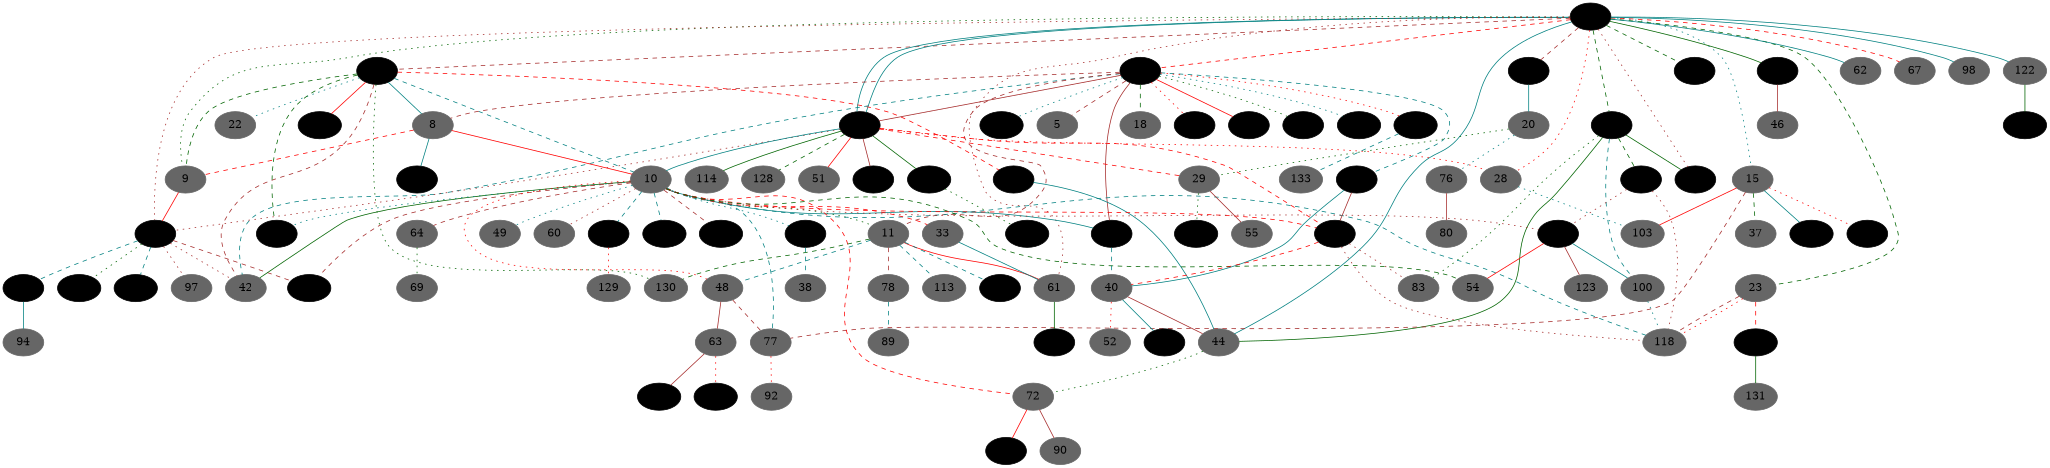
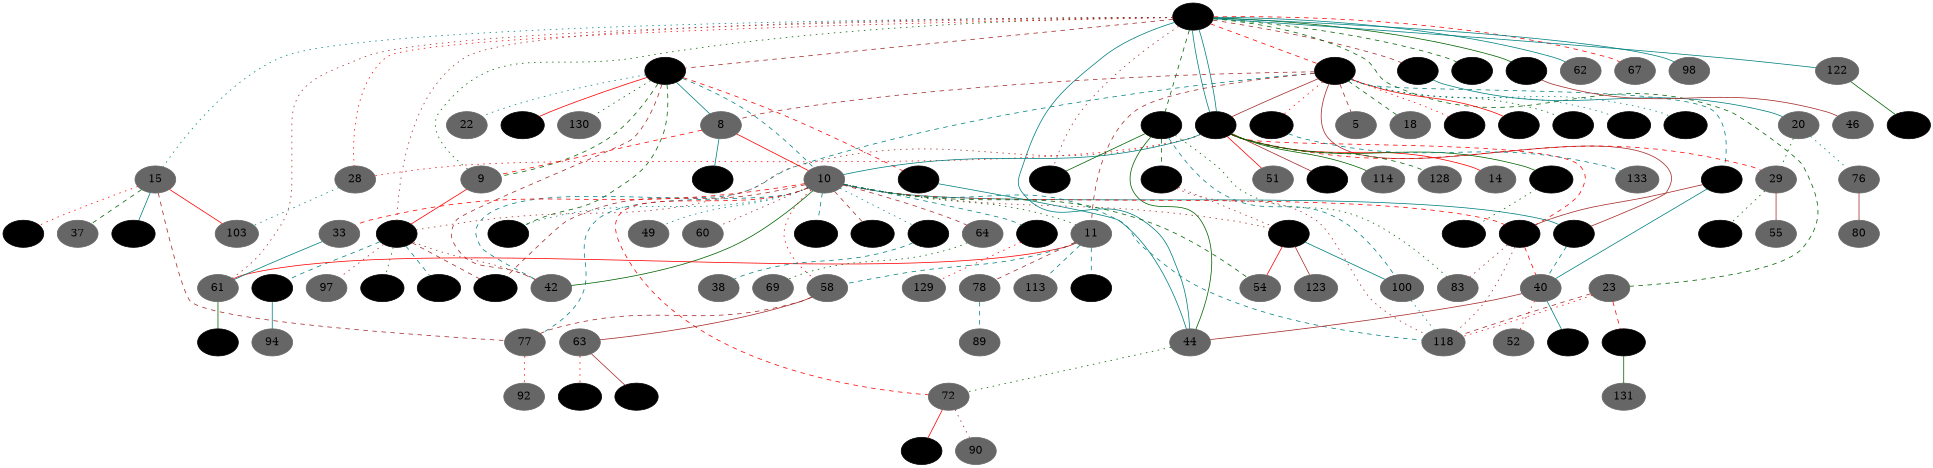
none -> (1496, 179)
(775, 257) -> none
(722, 288) -> (827, 288)
(1047, 424) -> (962, 424)
